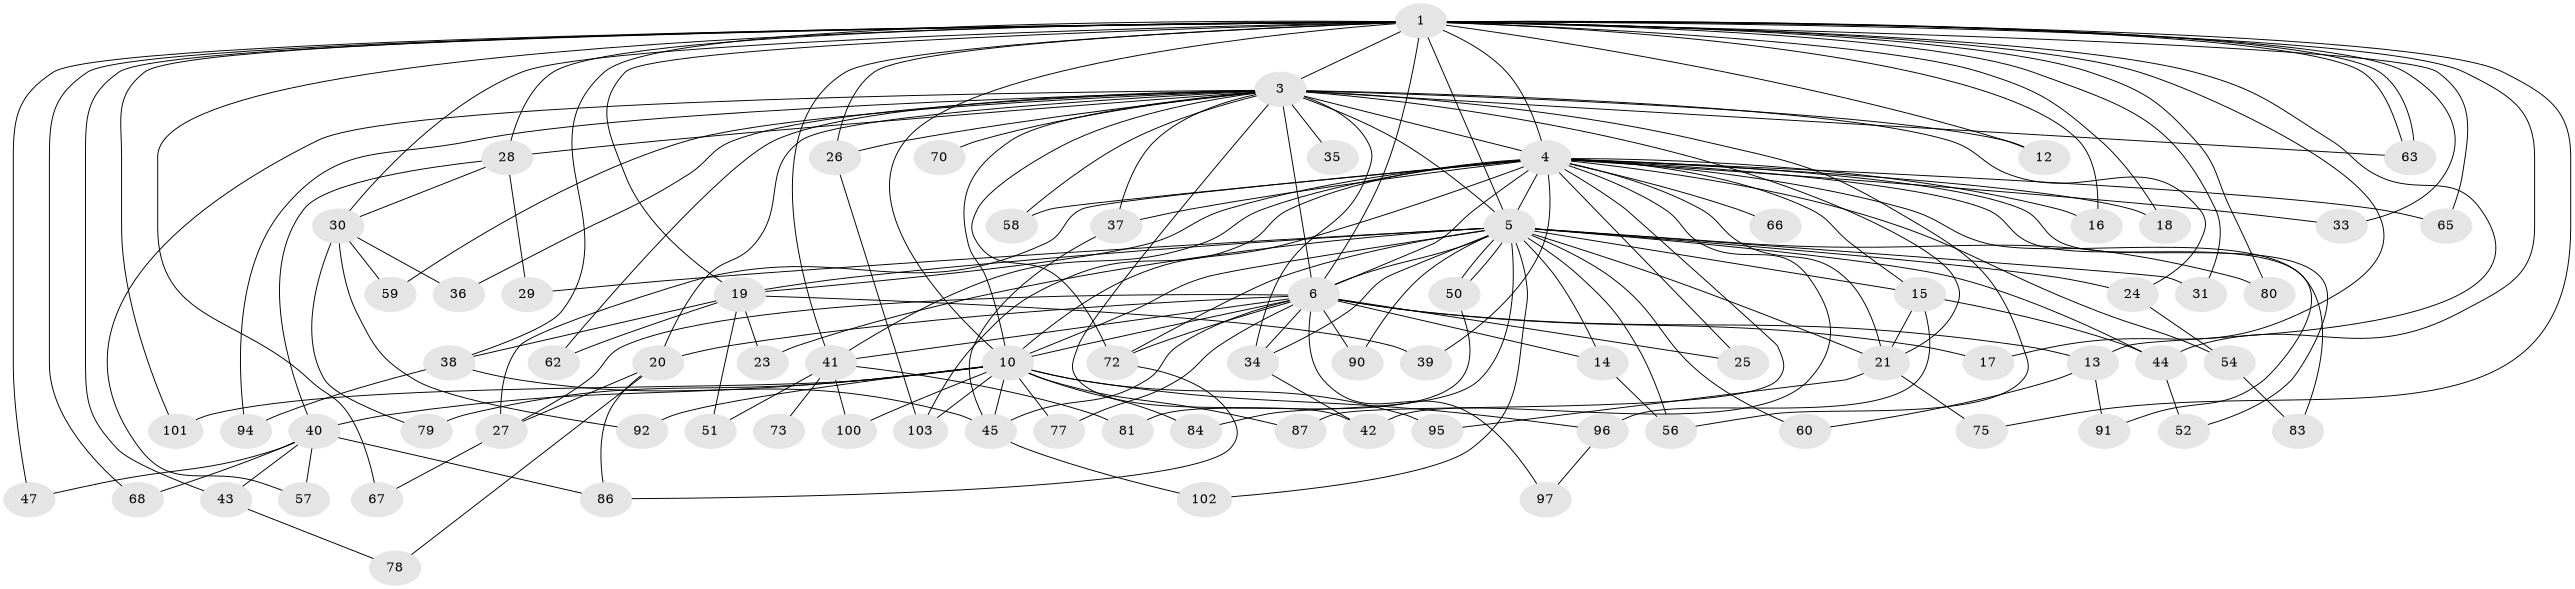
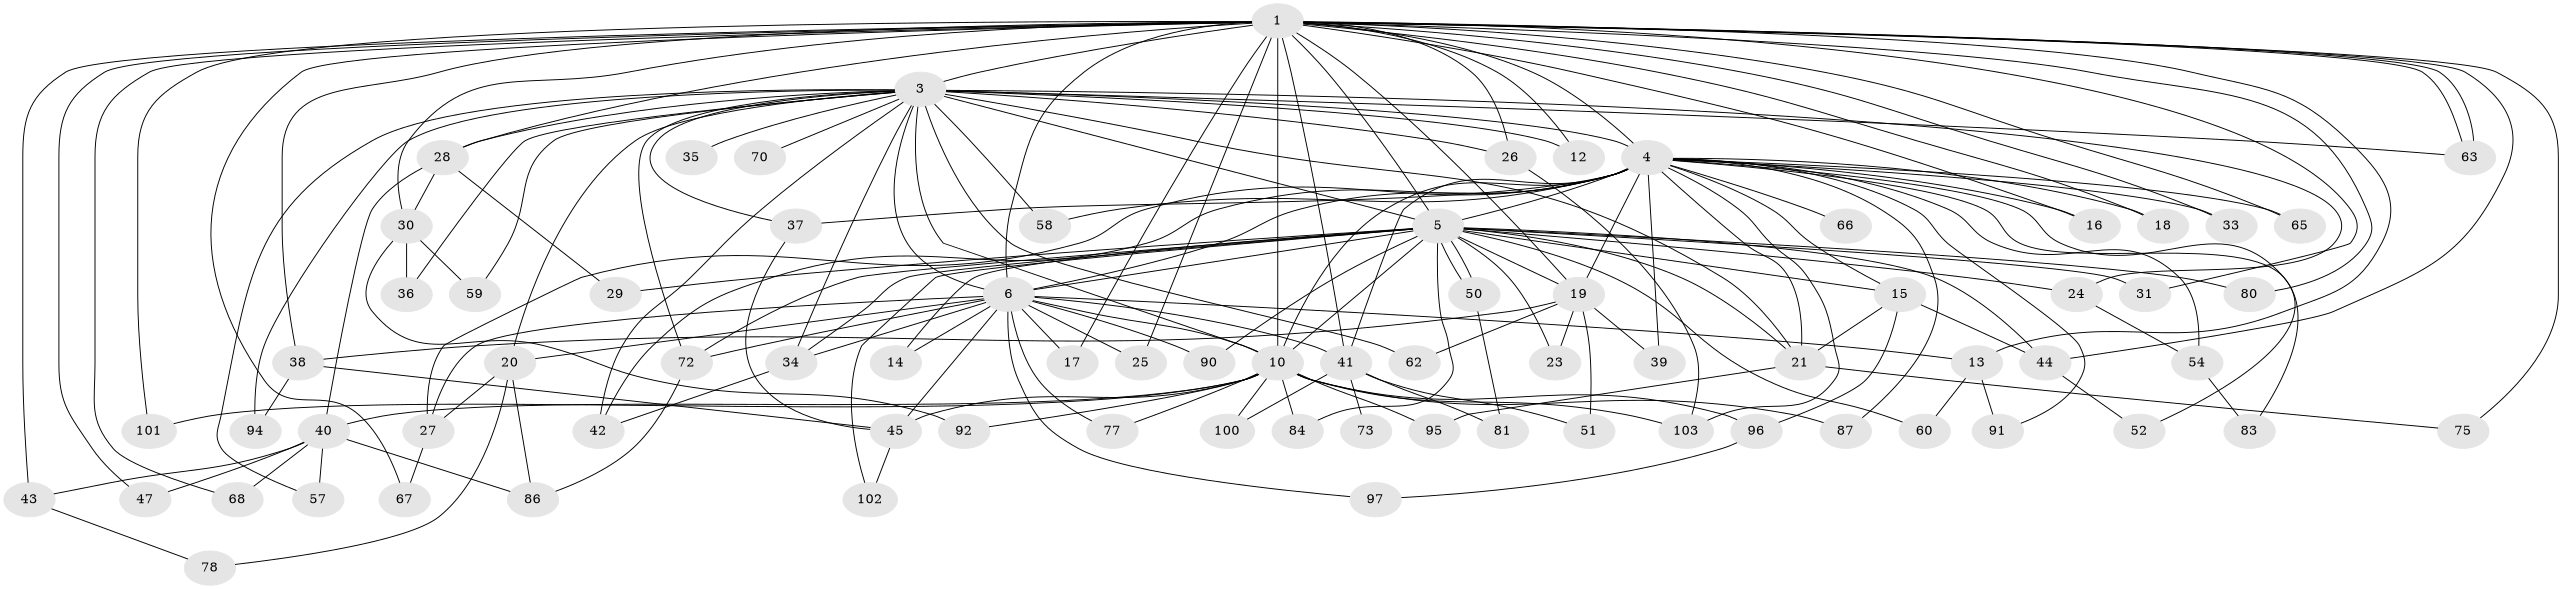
(1645, 260) -> (1212, 184)
(427, 431) -> none
(1671, 431) -> none
